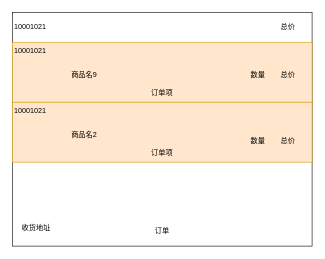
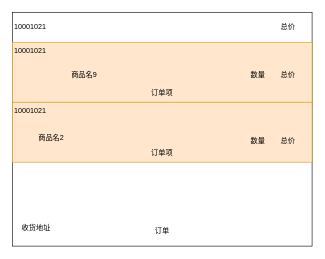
(84, 135) -> (51, 138)
